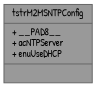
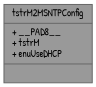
(38, 43) -> (26, 43)
